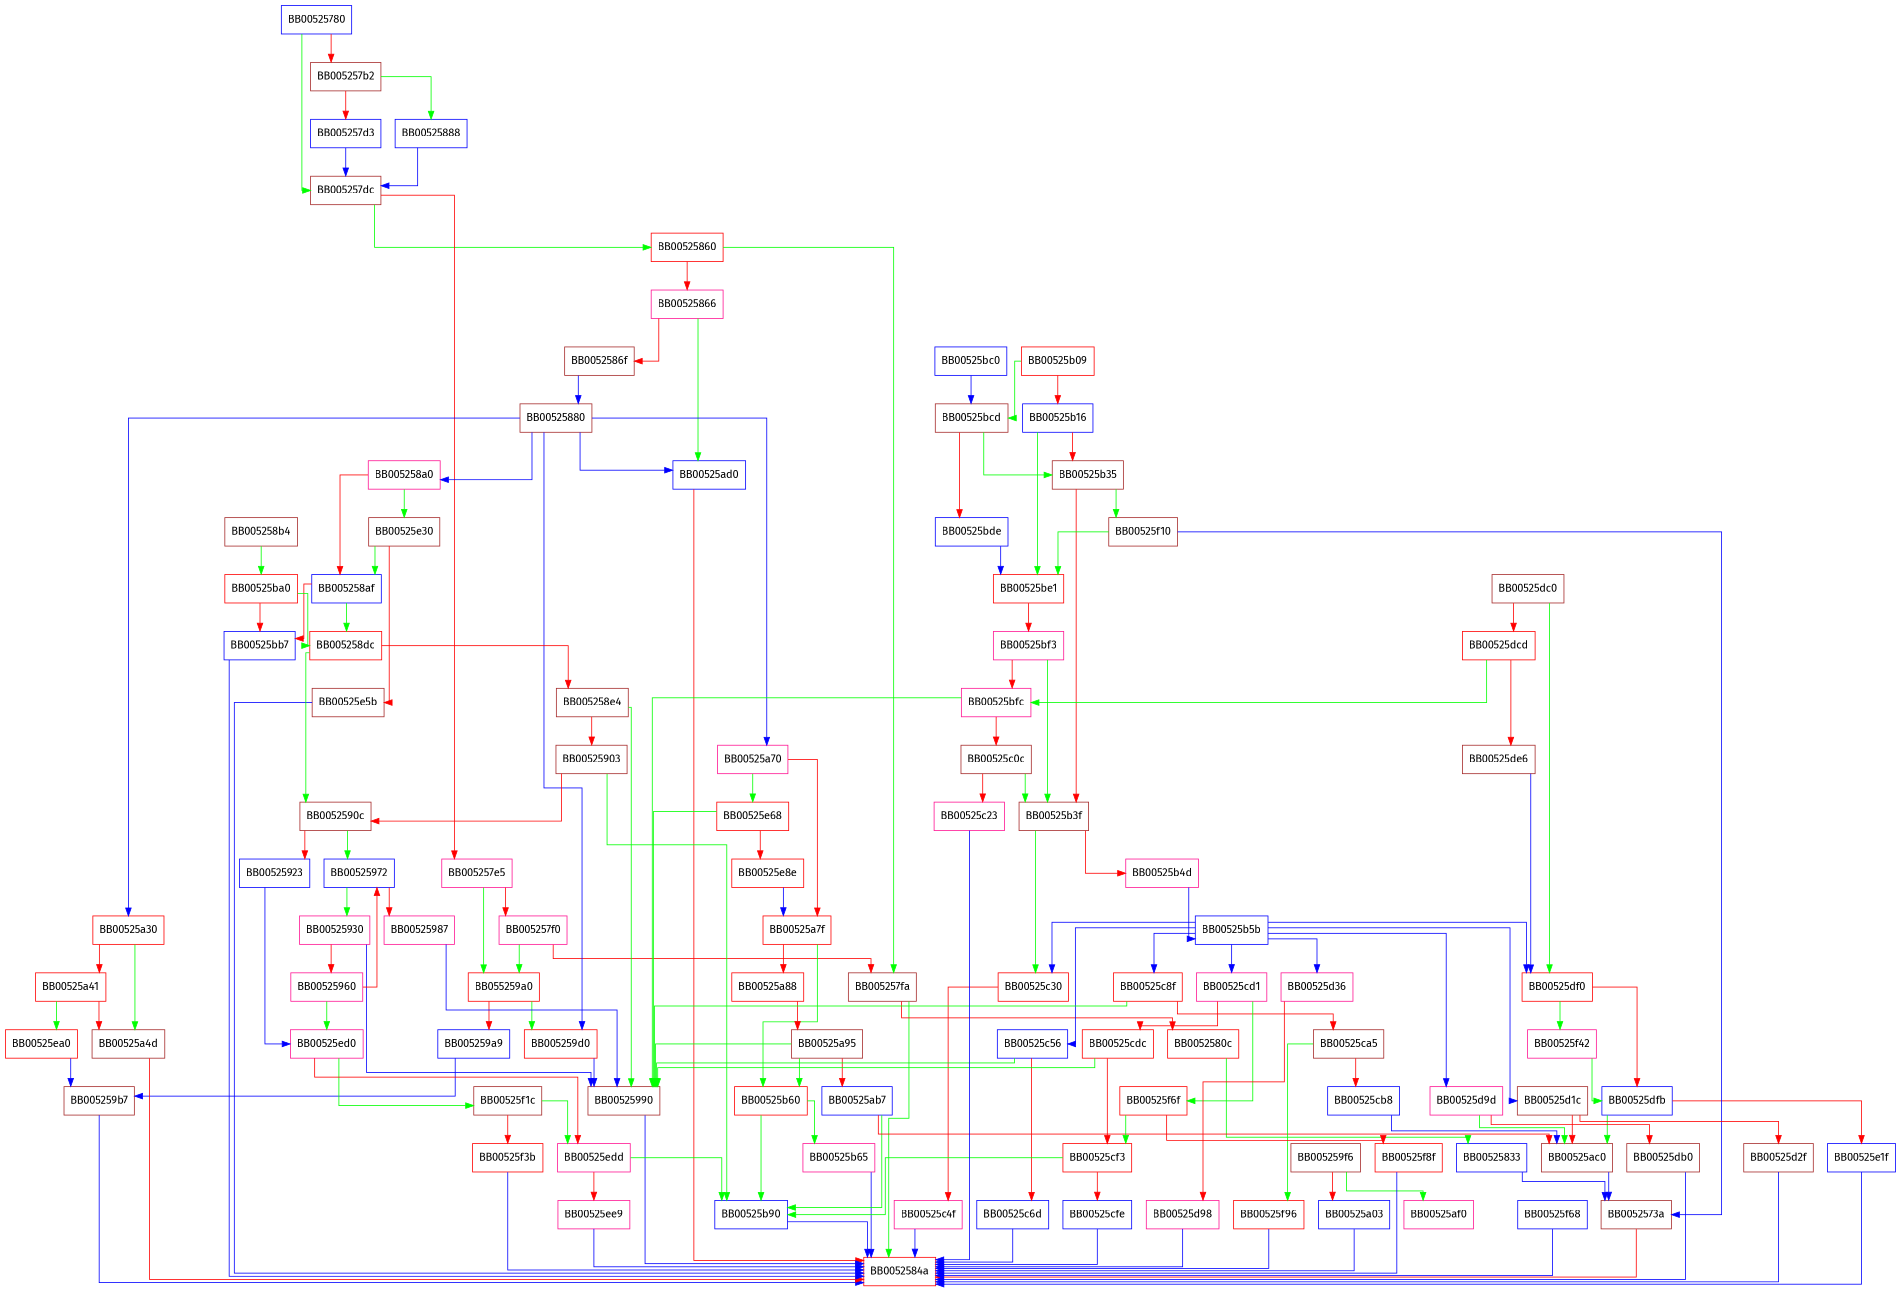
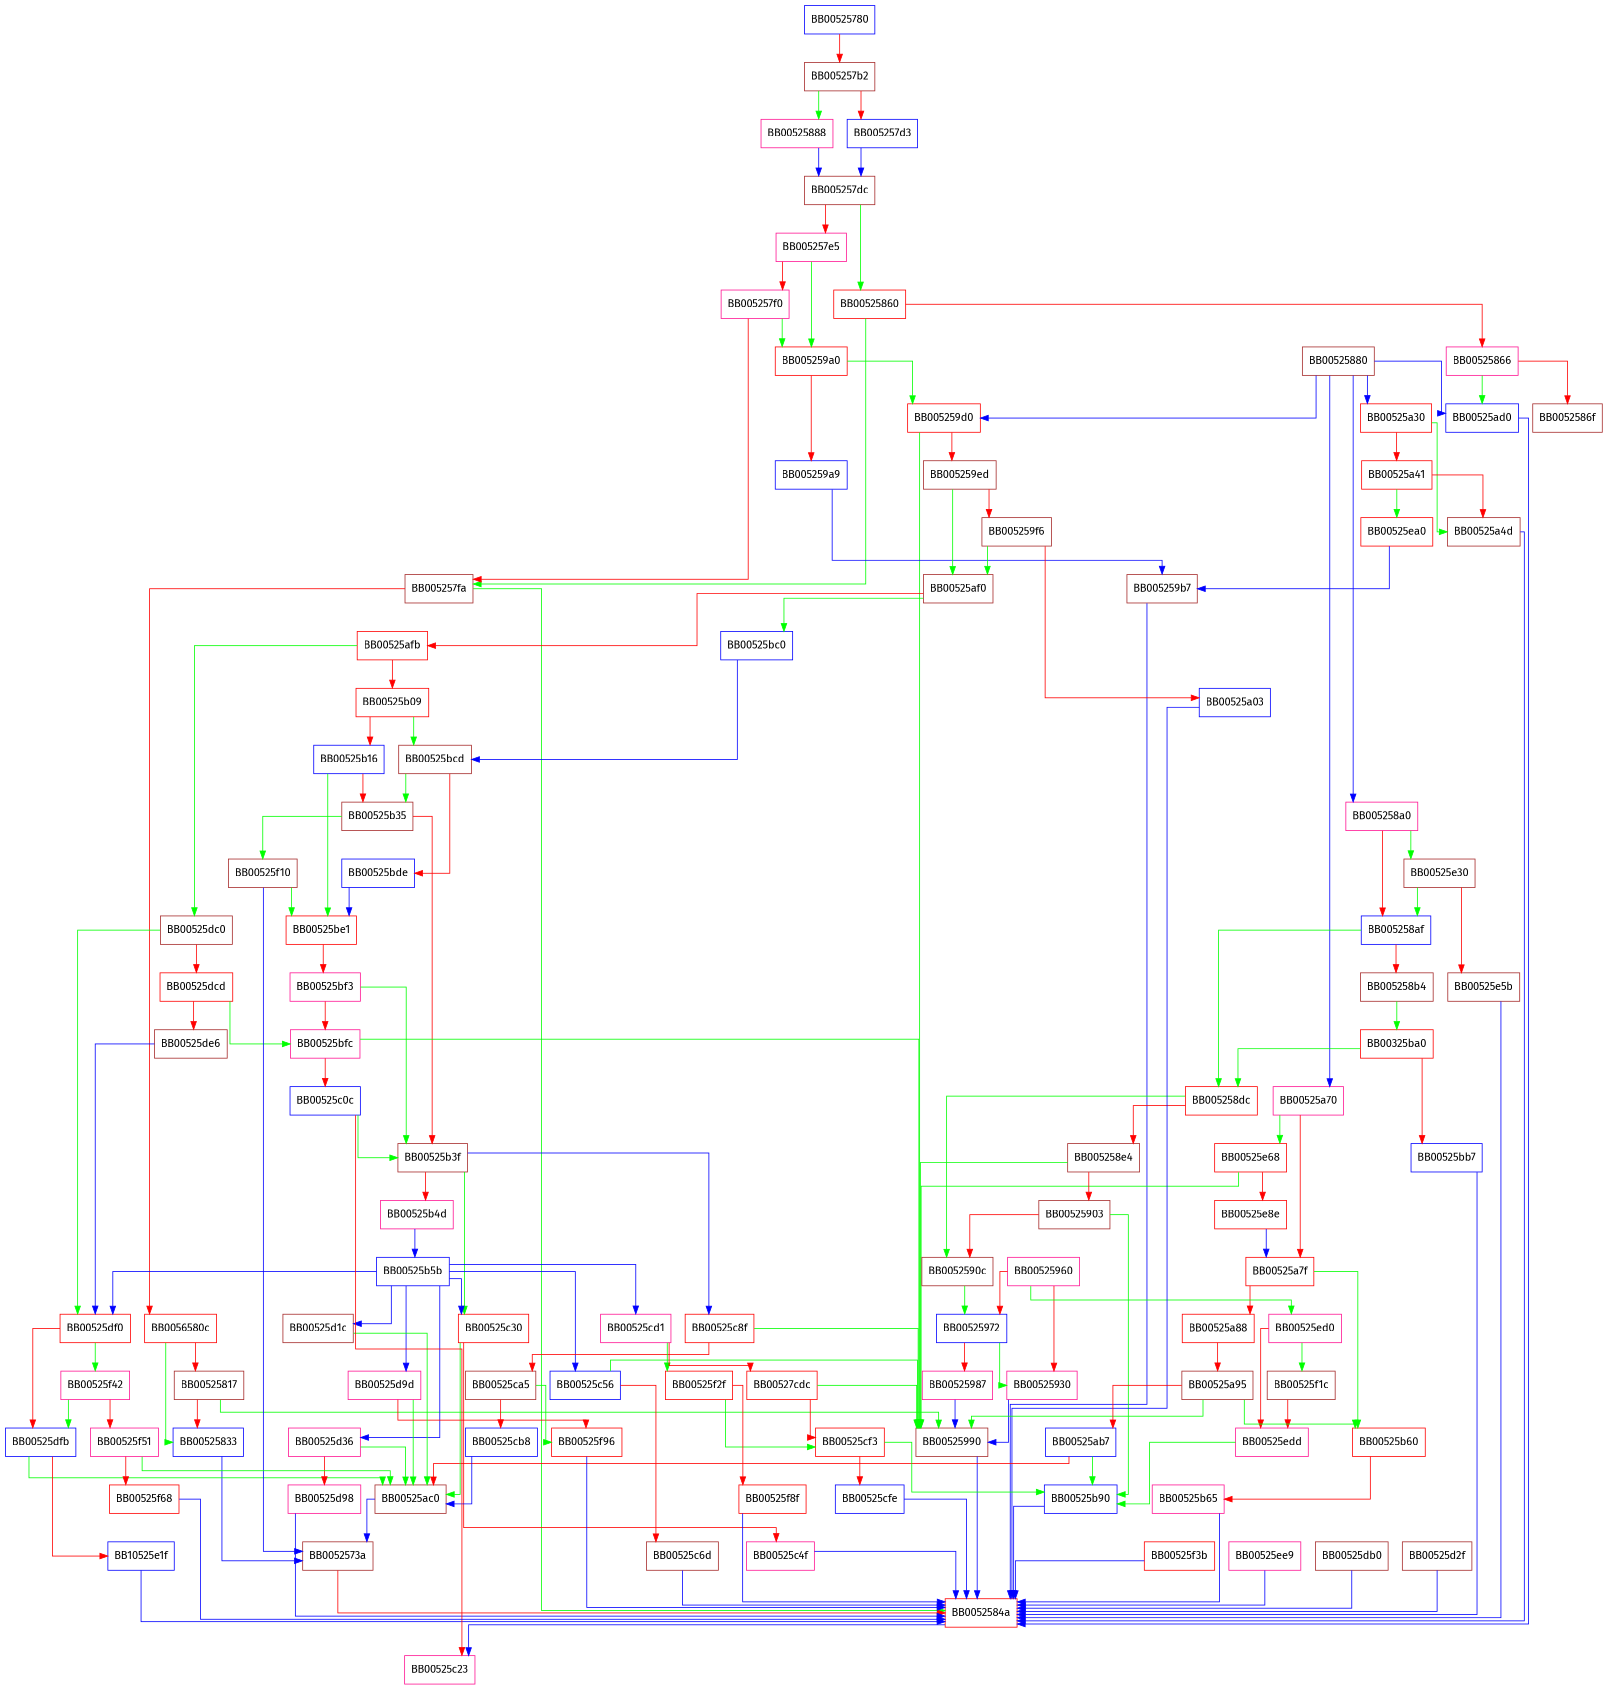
(302, 113) -> none
(431, 134) -> (797, 134)
(578, 386) -> none
none -> (960, 475)
(261, 589) -> (1397, 1044)
none -> (841, 598)
(304, 608) -> (1396, 955)
none -> (392, 646)
(996, 759) -> (325, 1101)
(275, 873) -> none
(694, 932) -> (1529, 1268)
(1159, 933) -> (665, 1153)
(331, 955) -> (1054, 1325)
(504, 987) -> (811, 361)
(1118, 1044) -> (782, 1385)
(1203, 1044) -> (181, 1328)
(970, 1058) -> (695, 1625)
(594, 1068) -> (920, 926)
(1153, 1101) -> (699, 1385)
(568, 1105) -> (1288, 1410)
(815, 1115) -> (1322, 1499)
(1683, 1121) -> none
(508, 1125) -> none
(1571, 1125) -> (482, 1420)
(1572, 1130) -> (427, 1368)
(761, 1154) -> none
(1861, 1158) -> (141, 1556)
(594, 1182) -> none
(1013, 1215) -> (682, 1556)
(1439, 1215) -> (958, 589)
(1553, 1215) -> (144, 1499)
(392, 1279) -> (1524, 1324)
none -> (209, 1385)
none -> (460, 1422)
none -> (124, 1442)
none -> (398, 1447)
